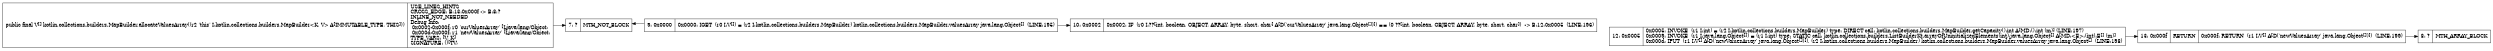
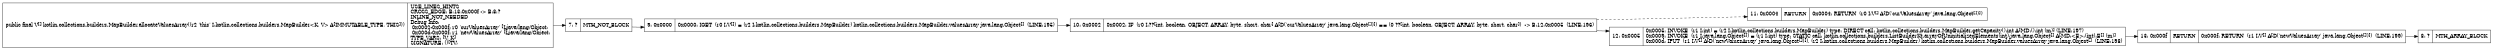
none -> (1867, 14)
(640, 24) -> (636, 27)
none -> (1601, 31)
